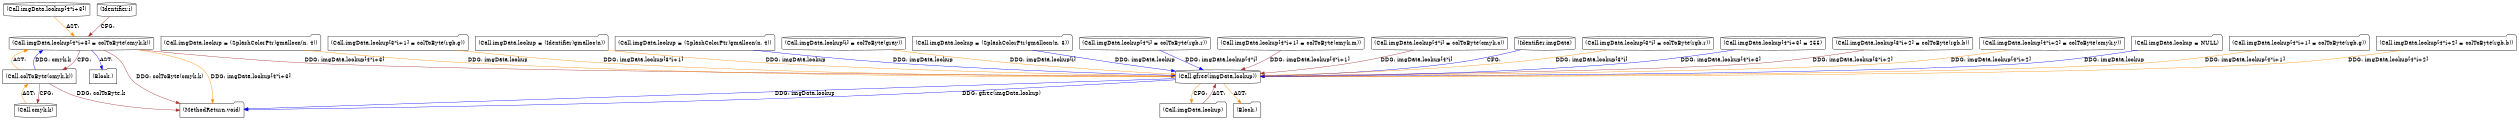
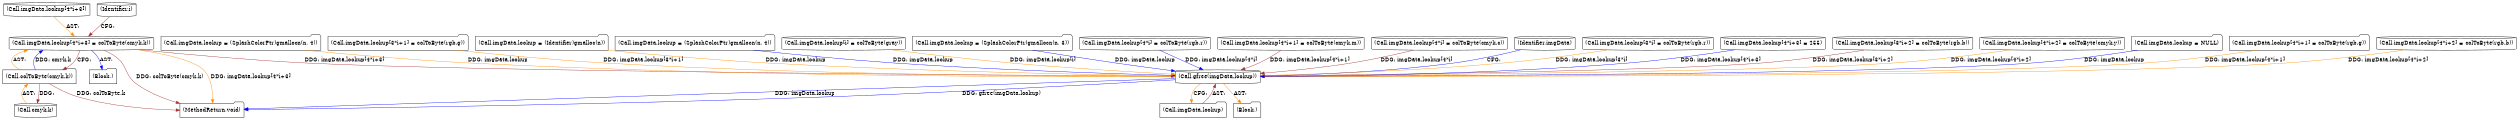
(2446, 43) -> (2446, 43)
(47, 94) -> (48, 94)
